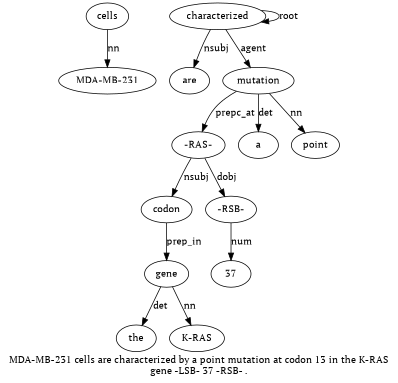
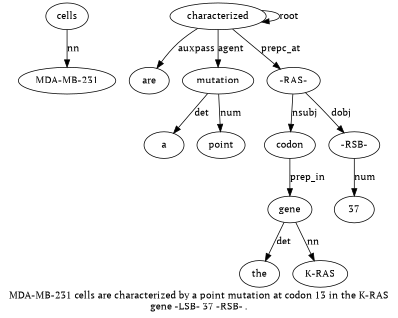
(216, 48) -> (197, 48)
(218, 105) -> (253, 47)
(297, 113) -> (231, 113)
